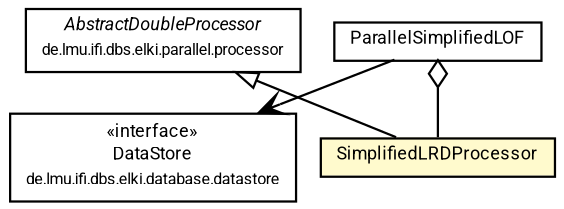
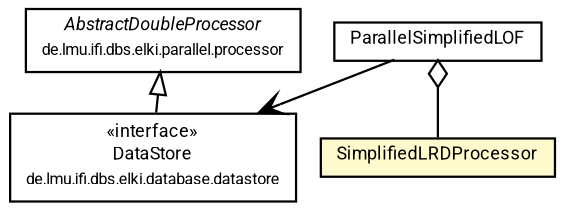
(326, 109) -> (157, 104)
